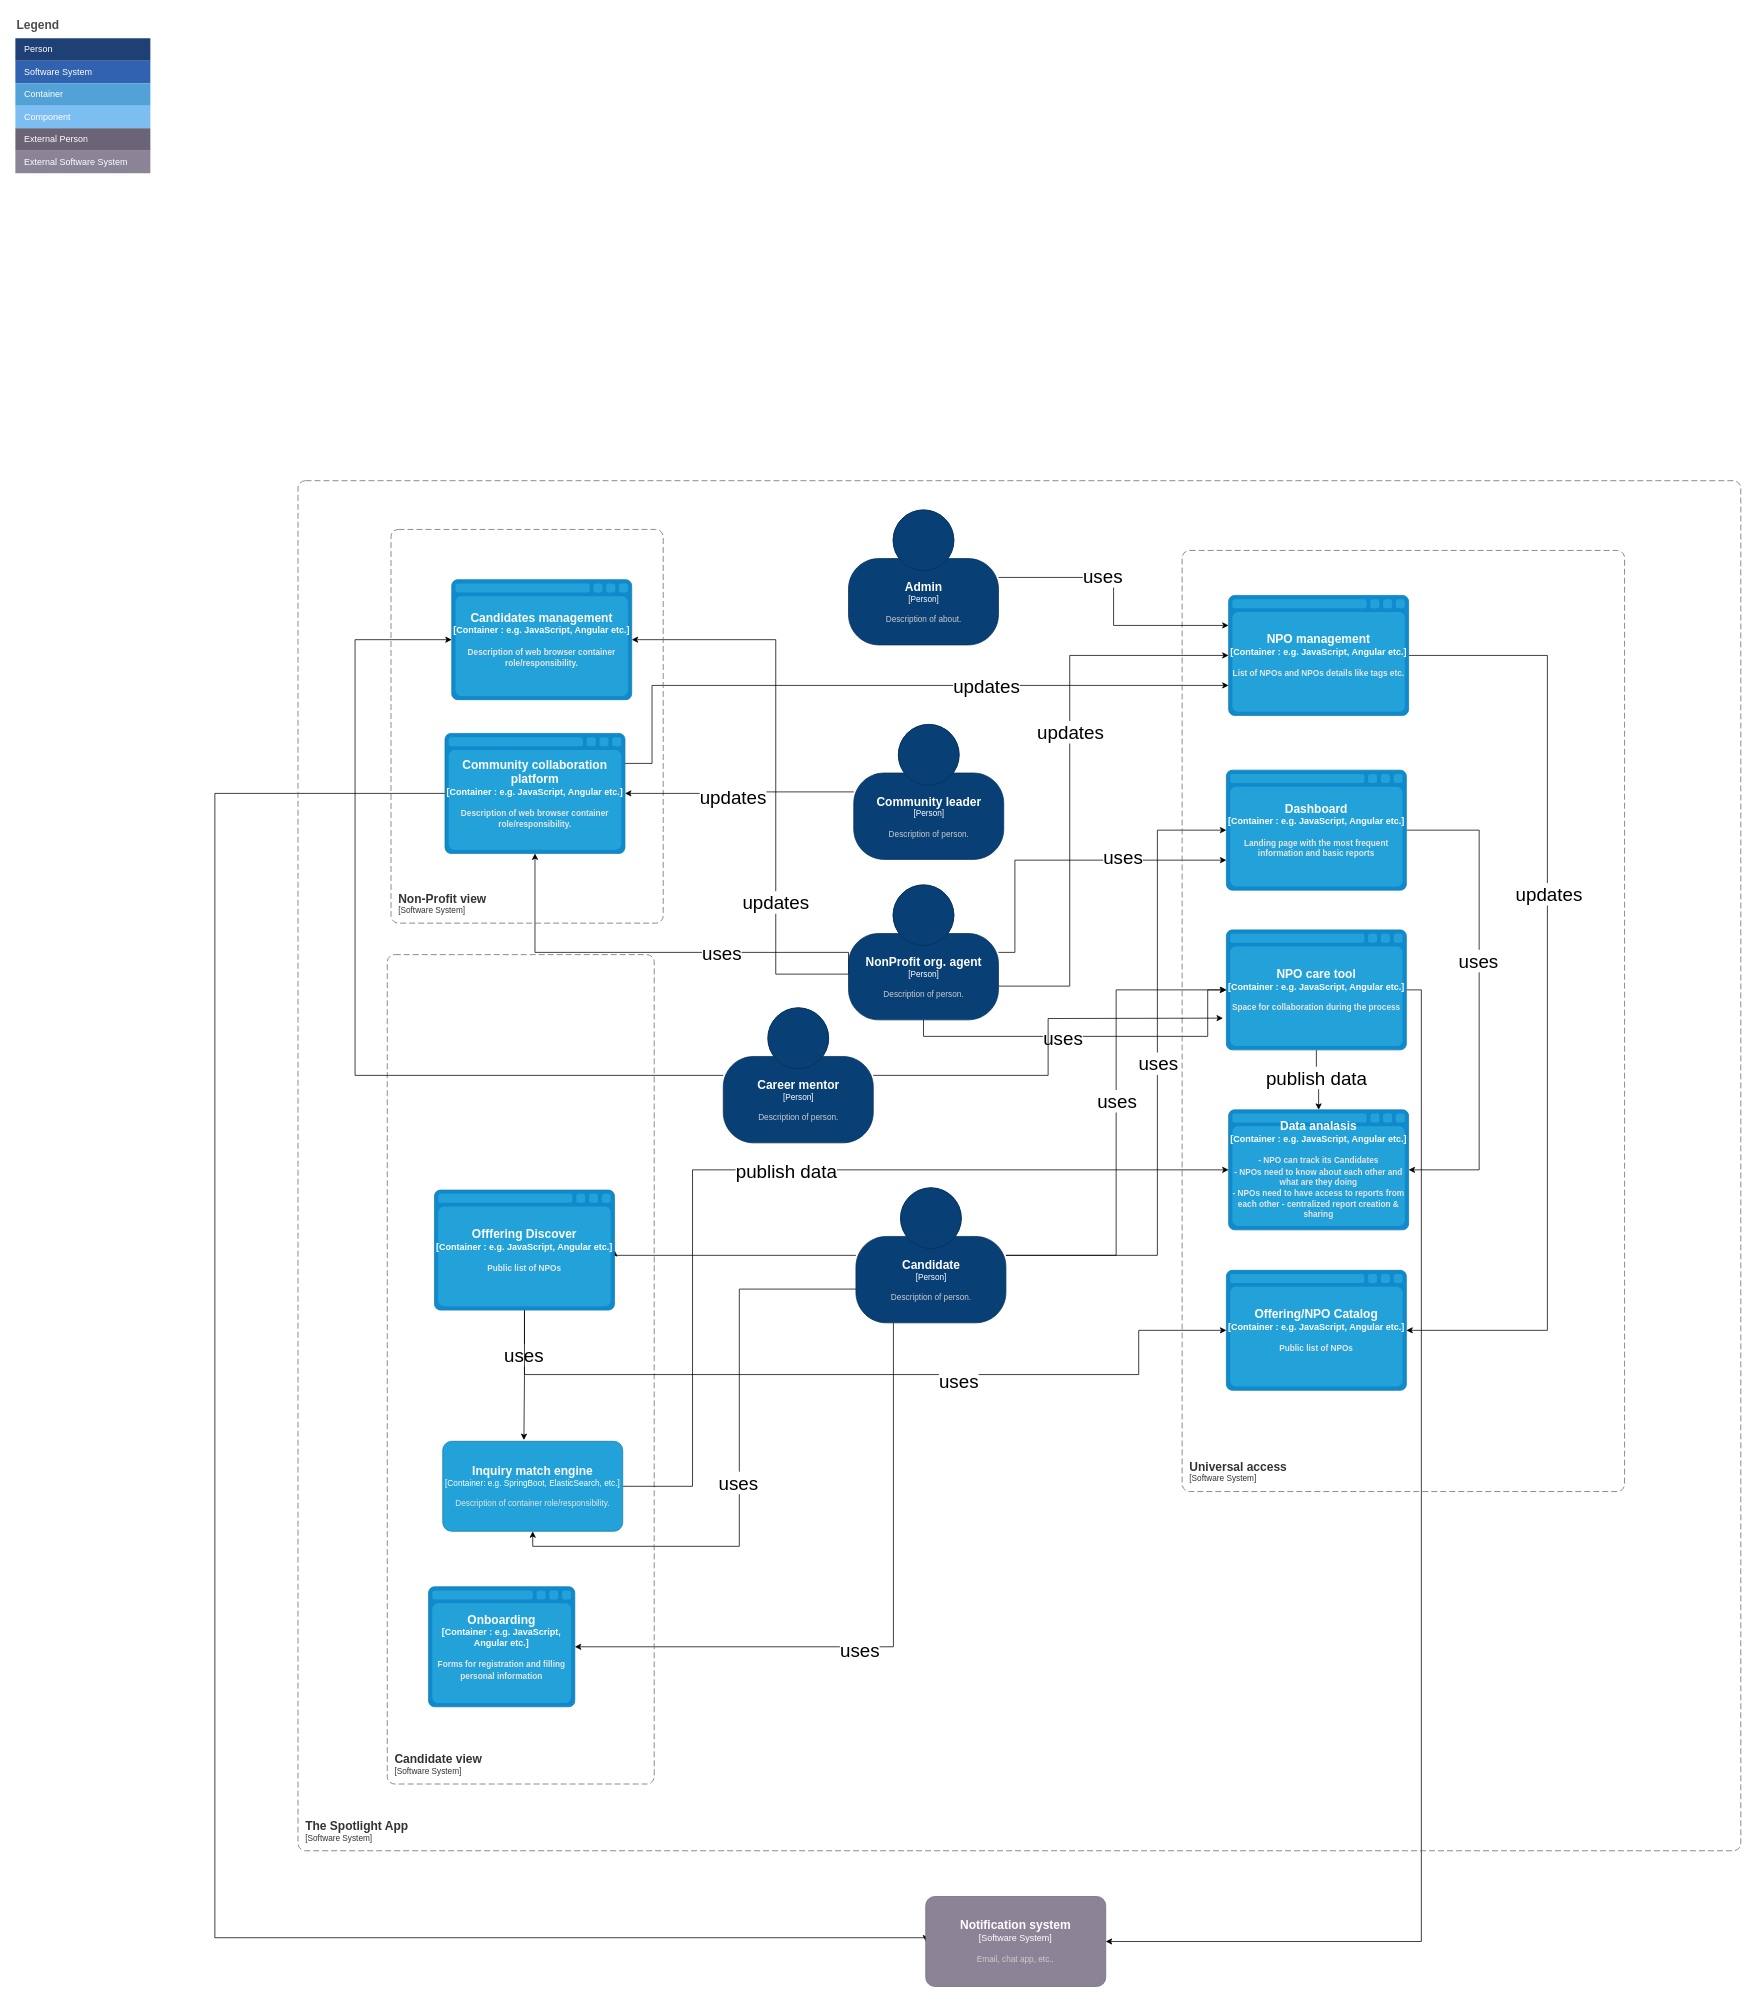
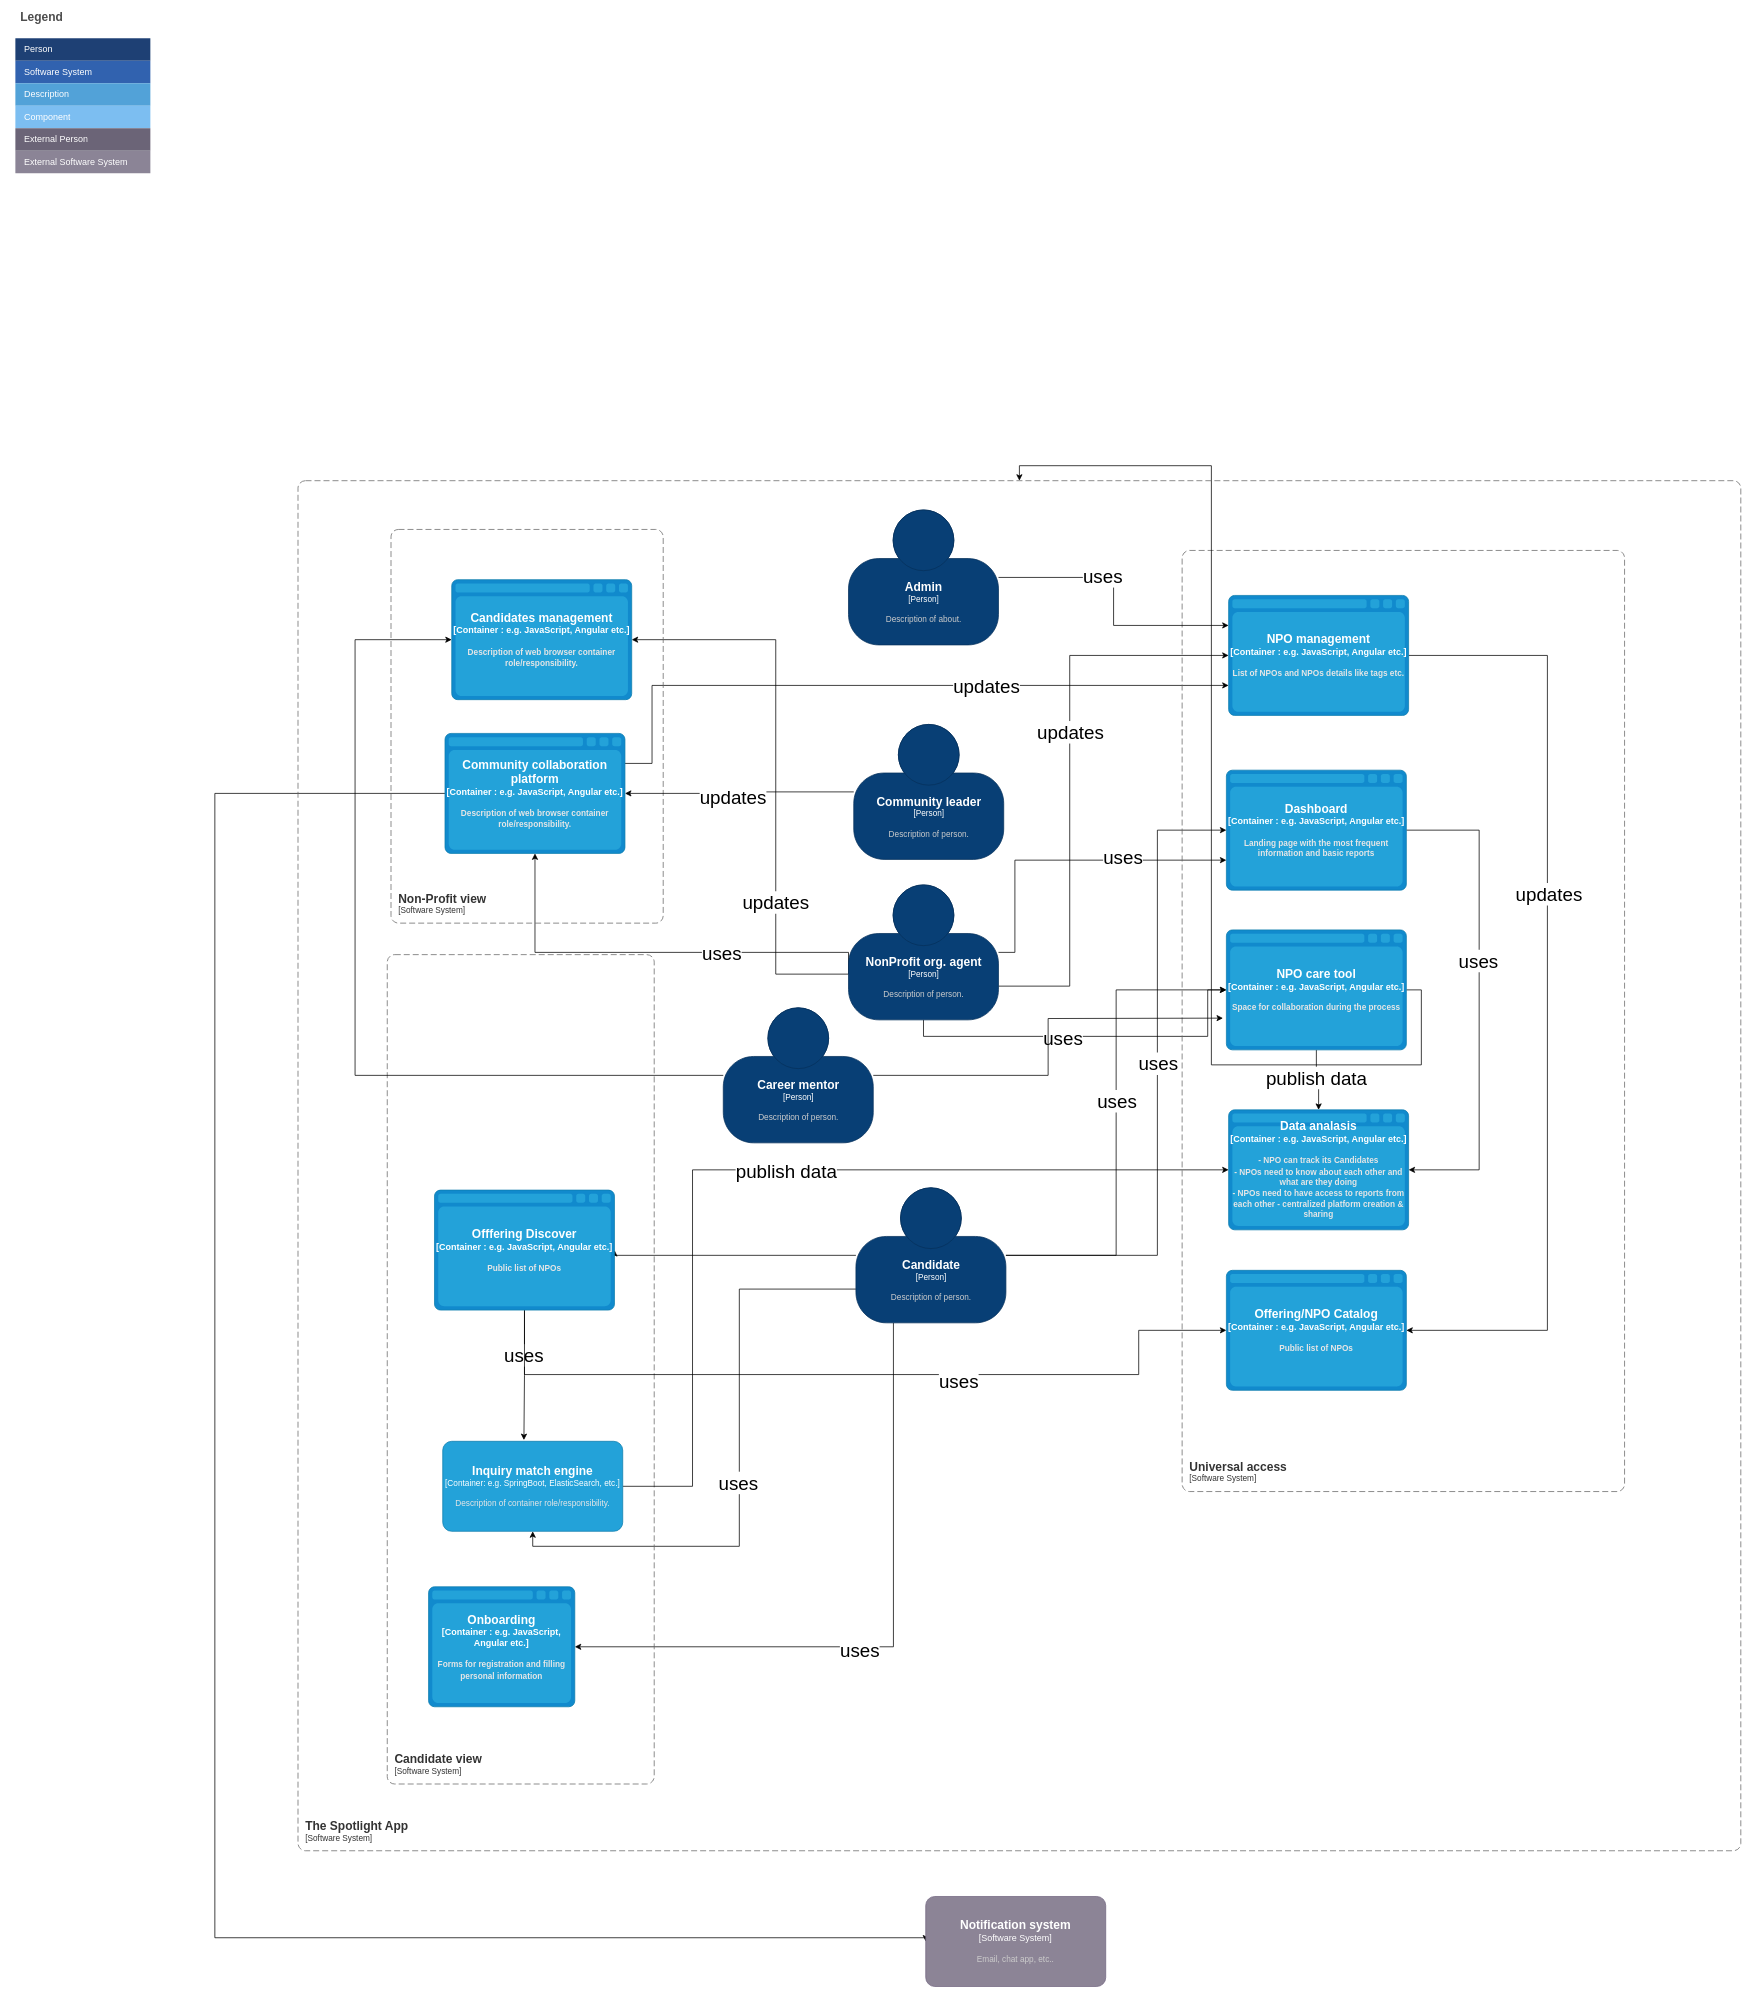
(83, 27) -> (87, 19)
(46, 94) -> (50, 94)
(1319, 1170) -> (1319, 1170)
(1422, 1657) -> (1212, 664)
